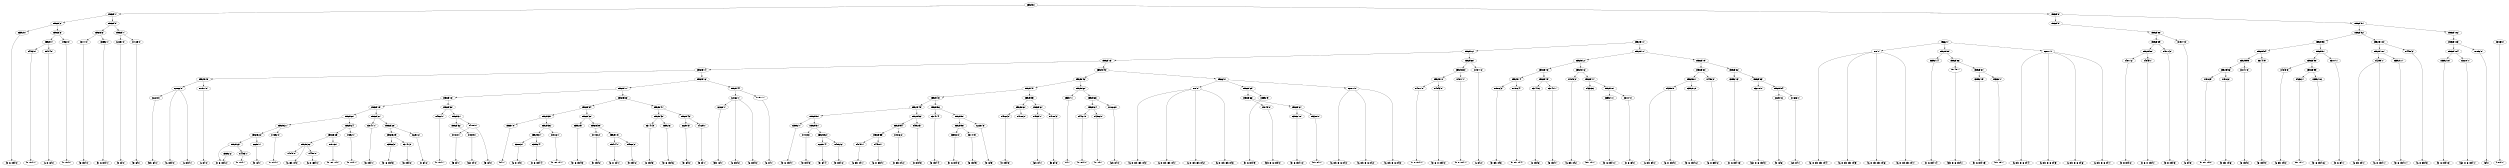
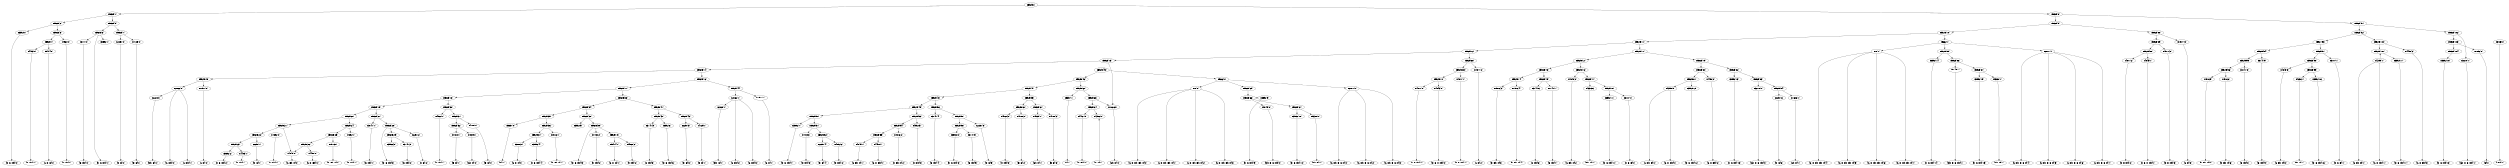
none -> (1945, 33)
(2320, 42) -> (2320, 42)
(2378, 55) -> (2380, 57)
(2459, 56) -> (2465, 45)
(1105, 65) -> (1113, 83)
(1552, 89) -> (1552, 89)
(1256, 93) -> (1256, 98)
(104, 102) -> (94, 98)
(279, 130) -> (287, 139)
(465, 130) -> (456, 130)
(1097, 139) -> (1099, 140)
(578, 144) -> (584, 143)
(220, 150) -> (232, 149)
(390, 153) -> (382, 143)
(301, 154) -> (292, 158)
none -> (1021, 163)
